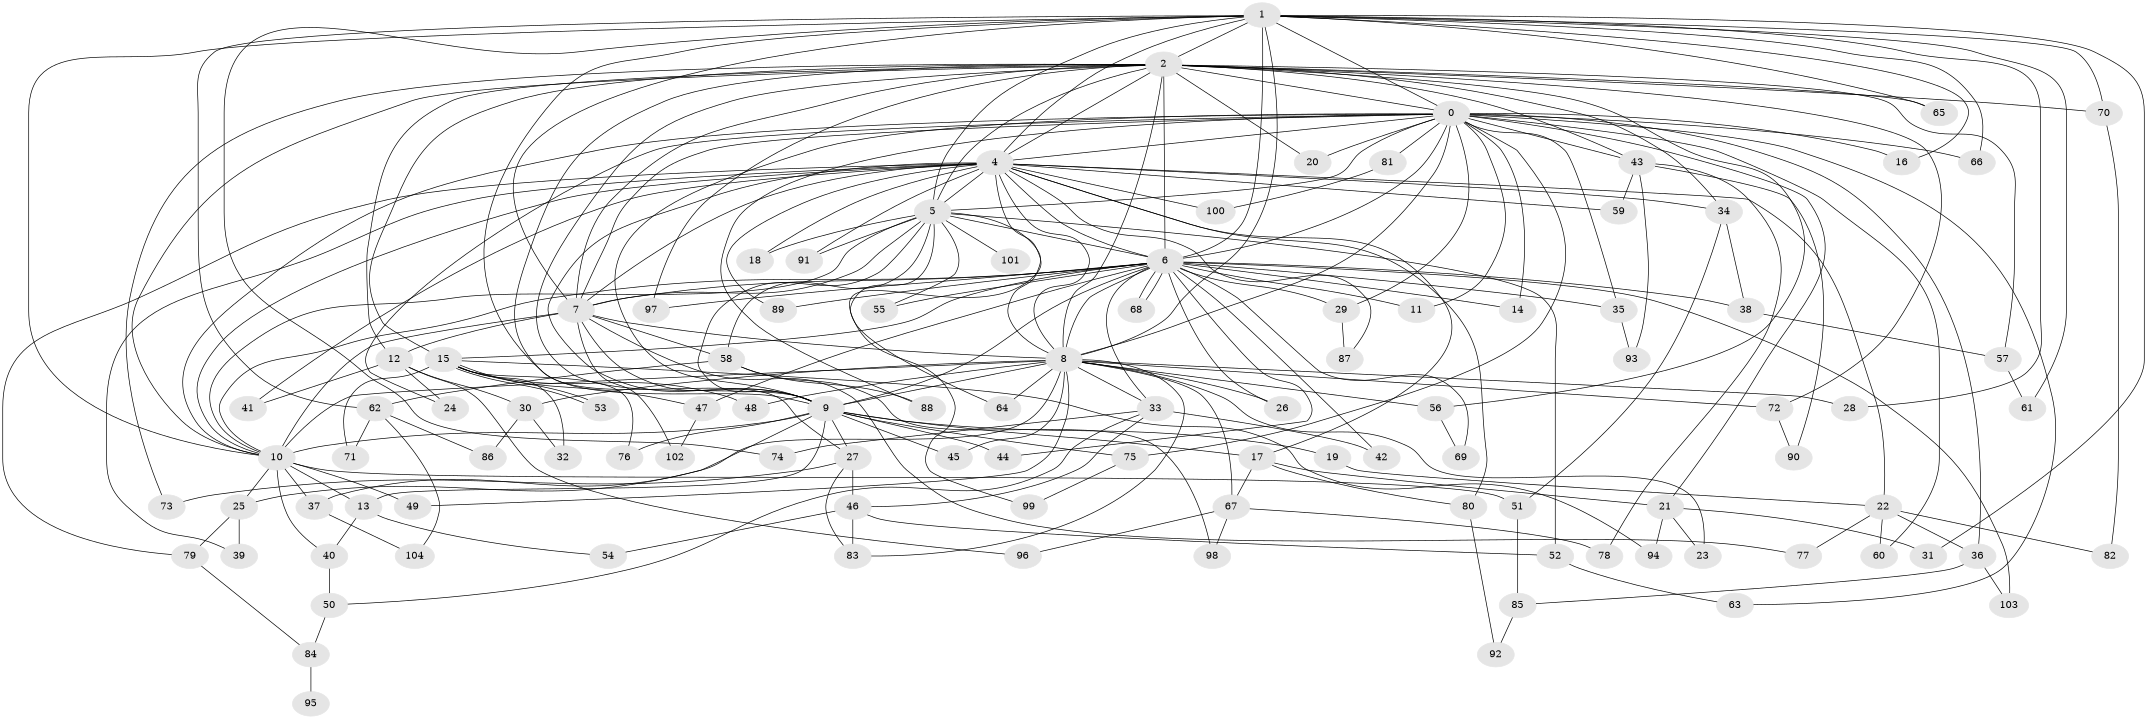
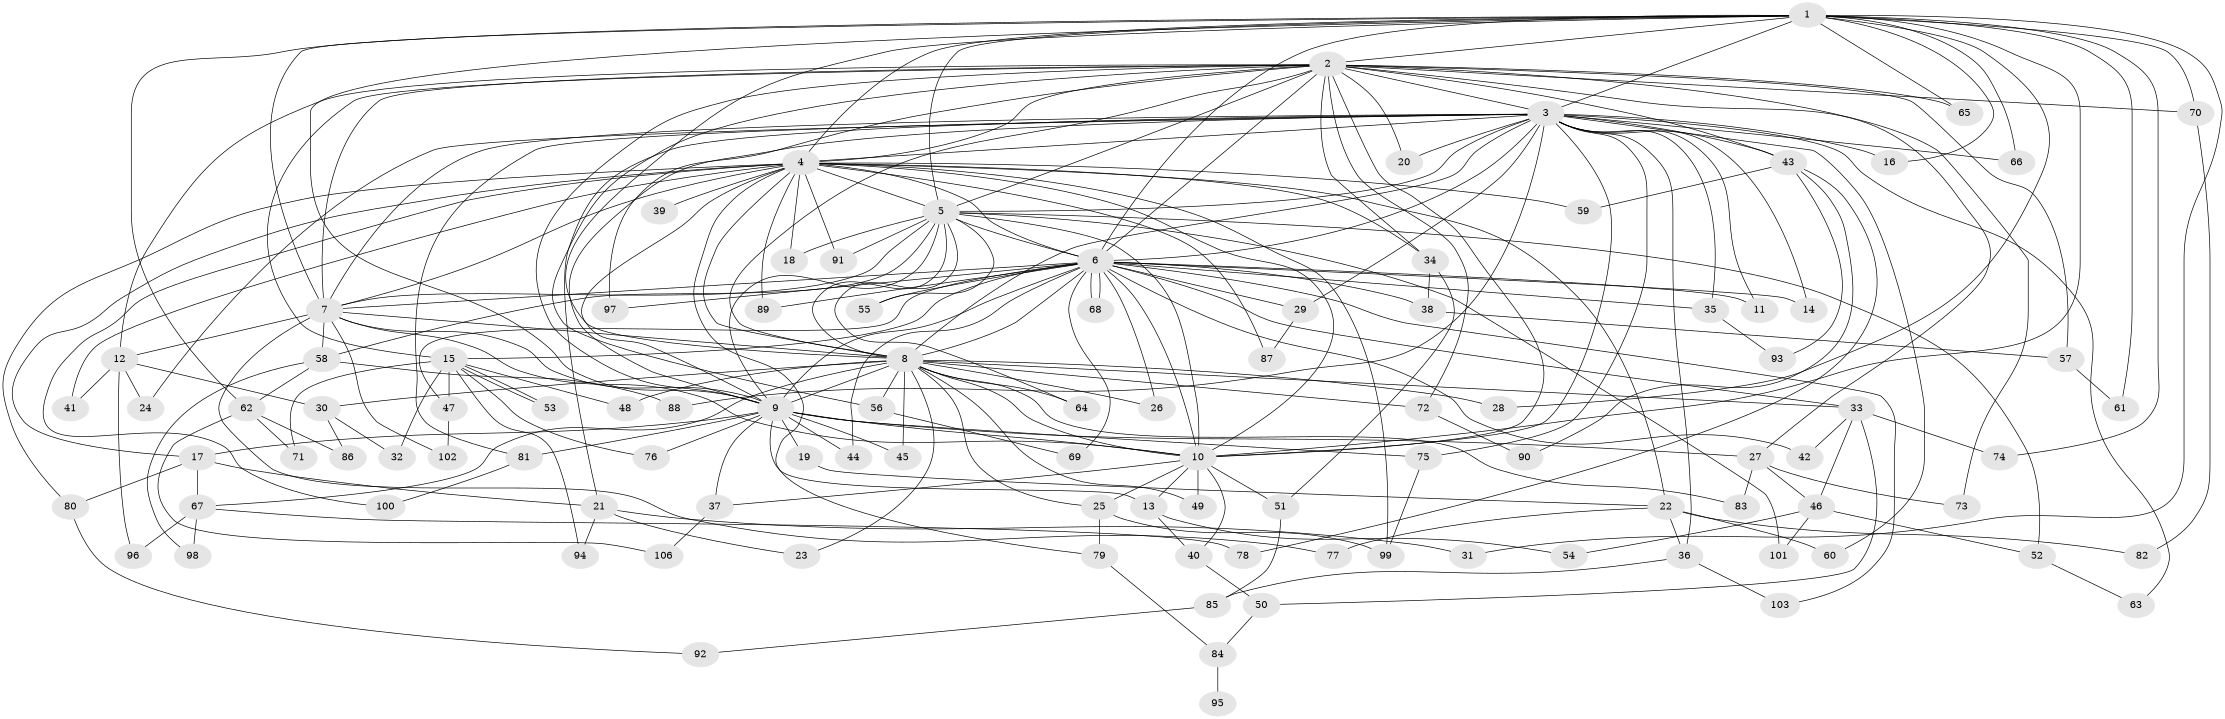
(1451, 113) -> (1546, 113)
none -> (650, 435)
(239, 532) -> (1210, 532)
(853, 532) -> (1803, 525)
(415, 556) -> (664, 556)
